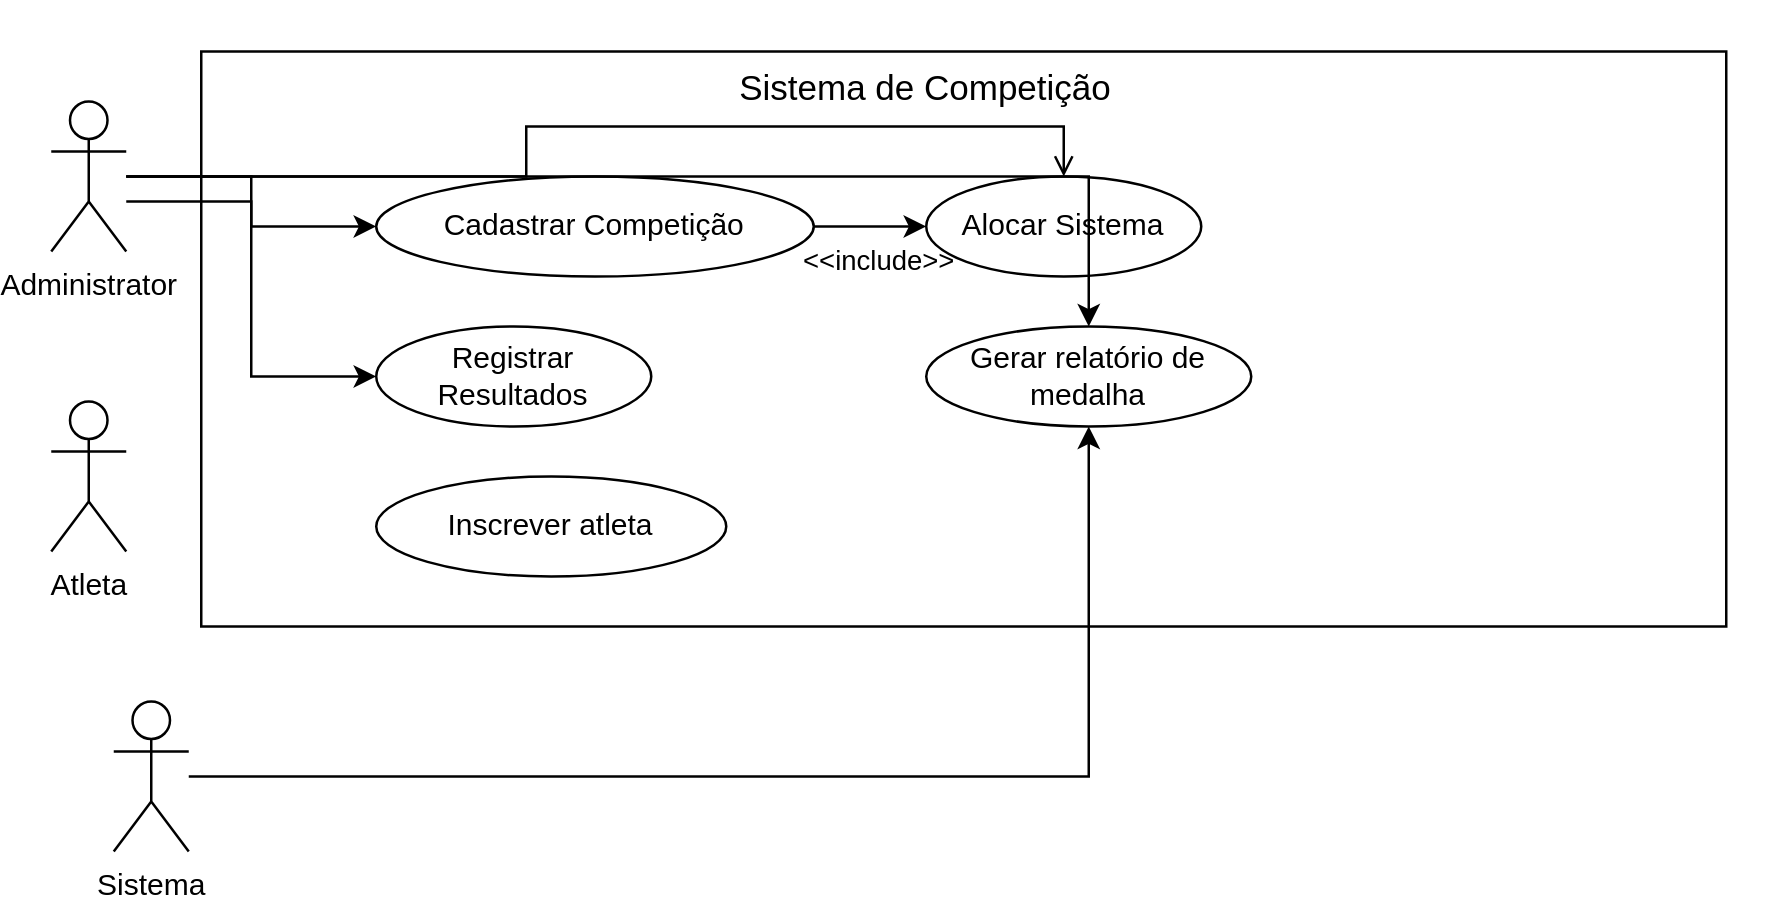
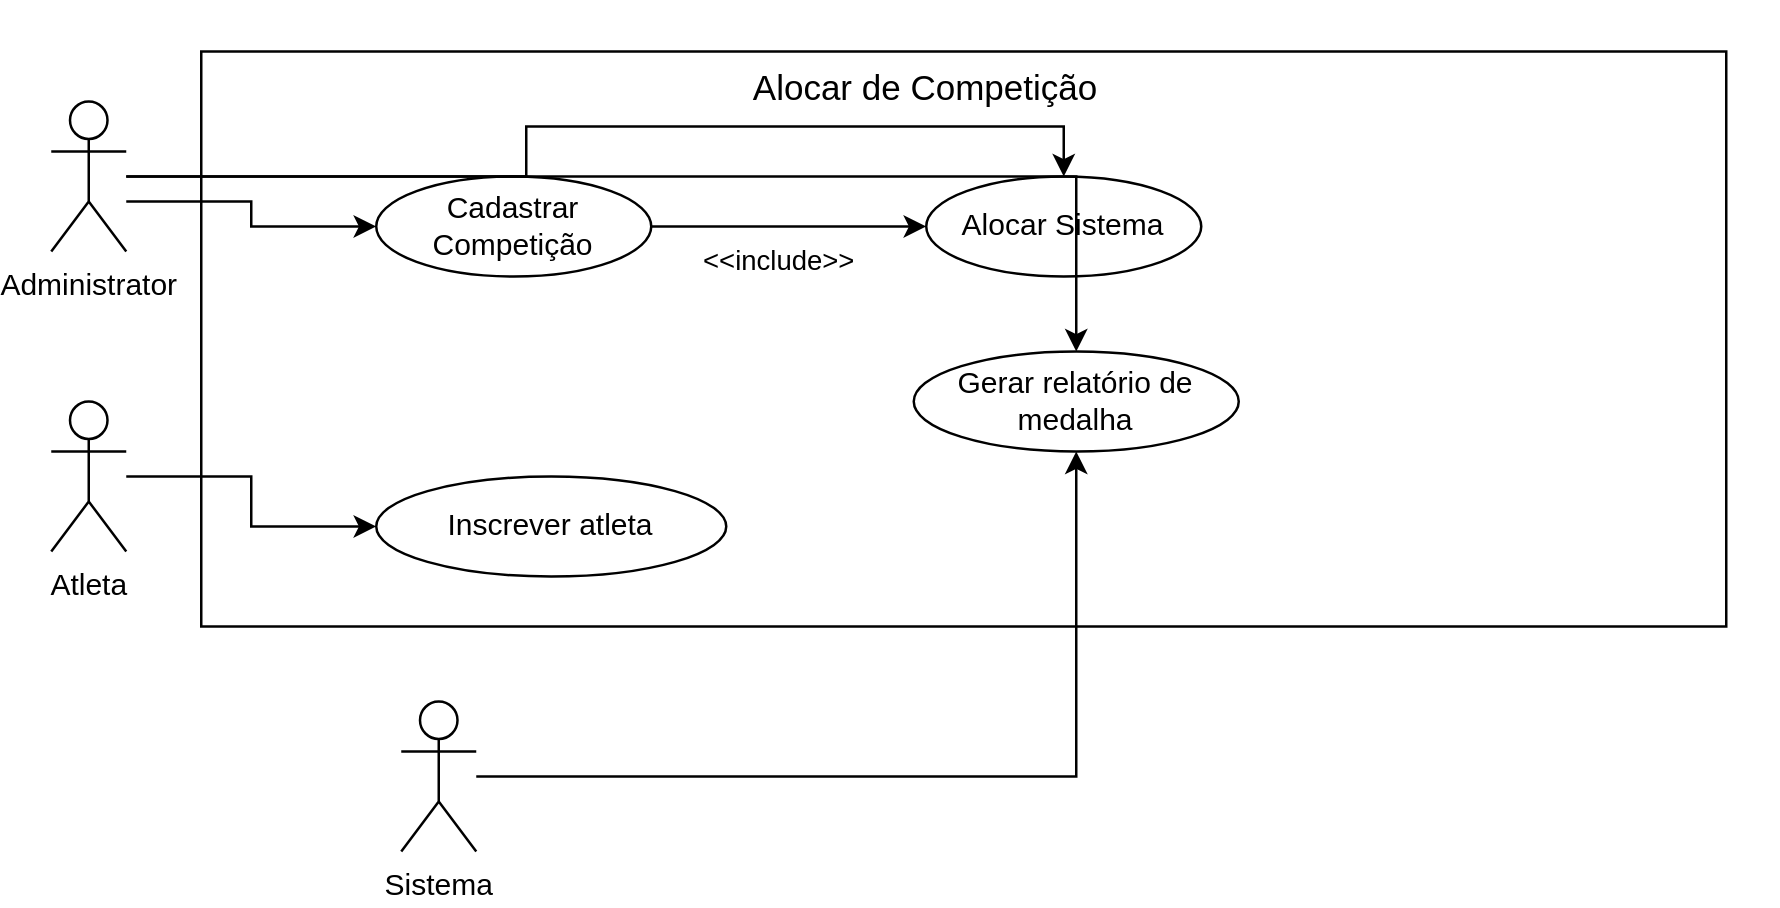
(926, 89) -> (926, 89)
(1064, 162) -> (1064, 158)
(595, 226) -> (514, 226)
(251, 358) -> none
(514, 376) -> none
(1089, 376) -> (1076, 401)
none -> (251, 493)
(151, 776) -> (439, 776)
